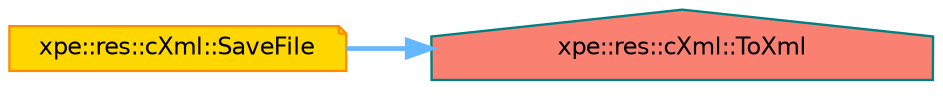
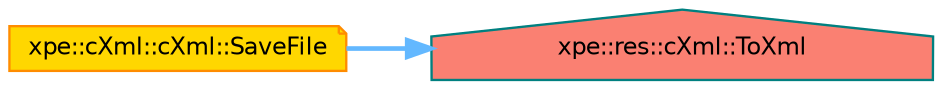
(178, 49) -> (178, 49)
